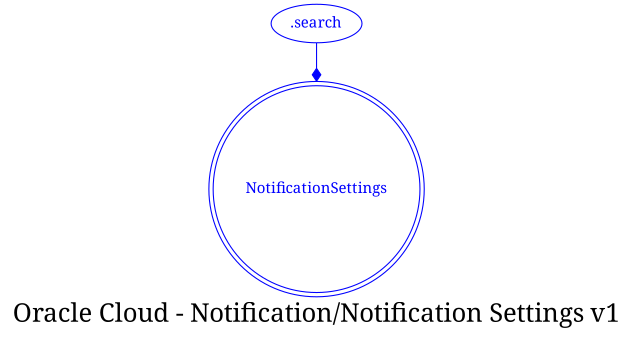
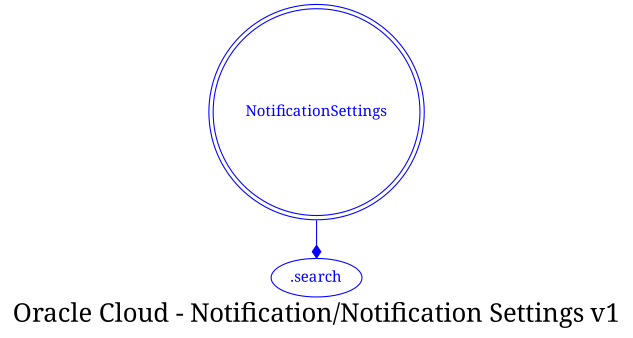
(317, 56) -> (317, 233)
